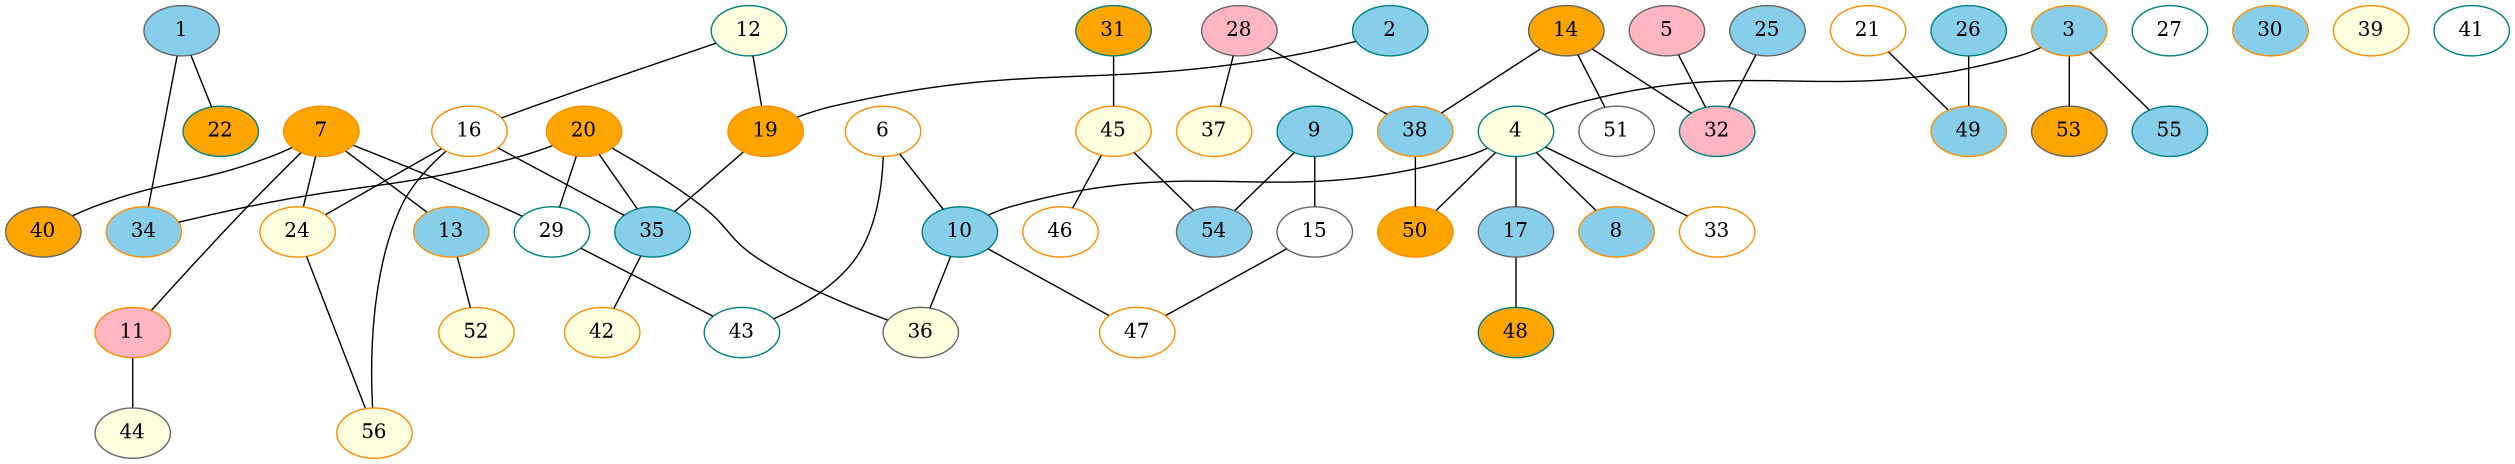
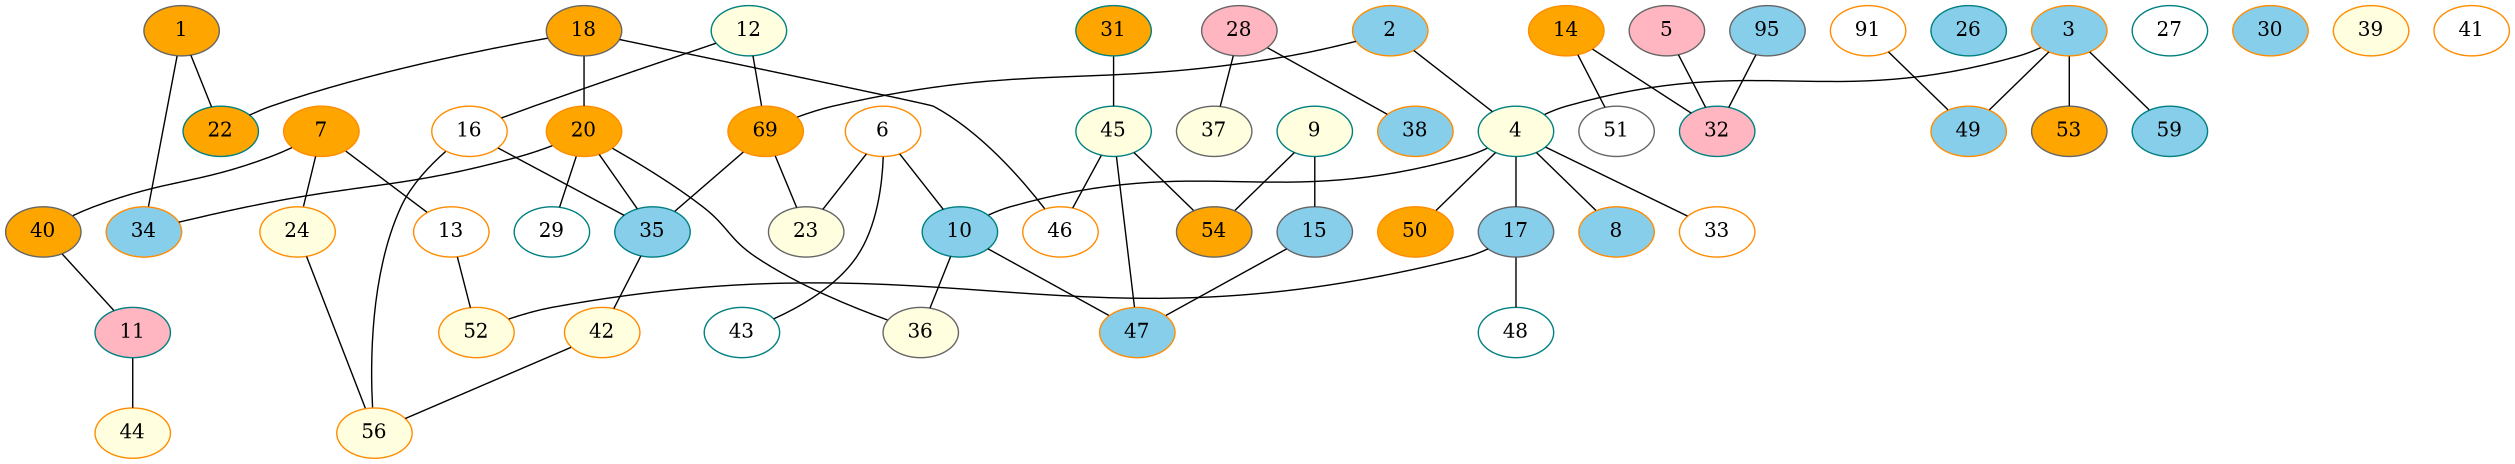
(182, 31) -> (182, 31)
none -> (584, 31)
(1390, 31) -> (1390, 31)
(1566, 31) -> (1566, 31)
(1767, 31) -> (1767, 31)
(1868, 31) -> (1868, 31)
(2472, 31) -> (2472, 31)
none -> (1453, 81)
(1491, 81) -> none
(1969, 81) -> (2019, 81)
(766, 131) -> (766, 131)
(1114, 131) -> (1114, 131)
(1214, 131) -> (1214, 131)
(1315, 131) -> (1315, 131)
(2170, 131) -> (2170, 131)
(398, 173) -> none
(1415, 182) -> none
(447, 183) -> none
(225, 230) -> (88, 282)
(451, 232) -> (451, 232)
none -> (806, 232)
none -> (1125, 232)
(1214, 232) -> (1214, 232)
(1315, 232) -> (1315, 232)
(647, 282) -> none
none -> (999, 292)
(133, 333) -> (133, 333)
(1137, 333) -> (1137, 333)
(1516, 333) -> (1516, 333)
none -> (488, 383)
(133, 433) -> (133, 433)
